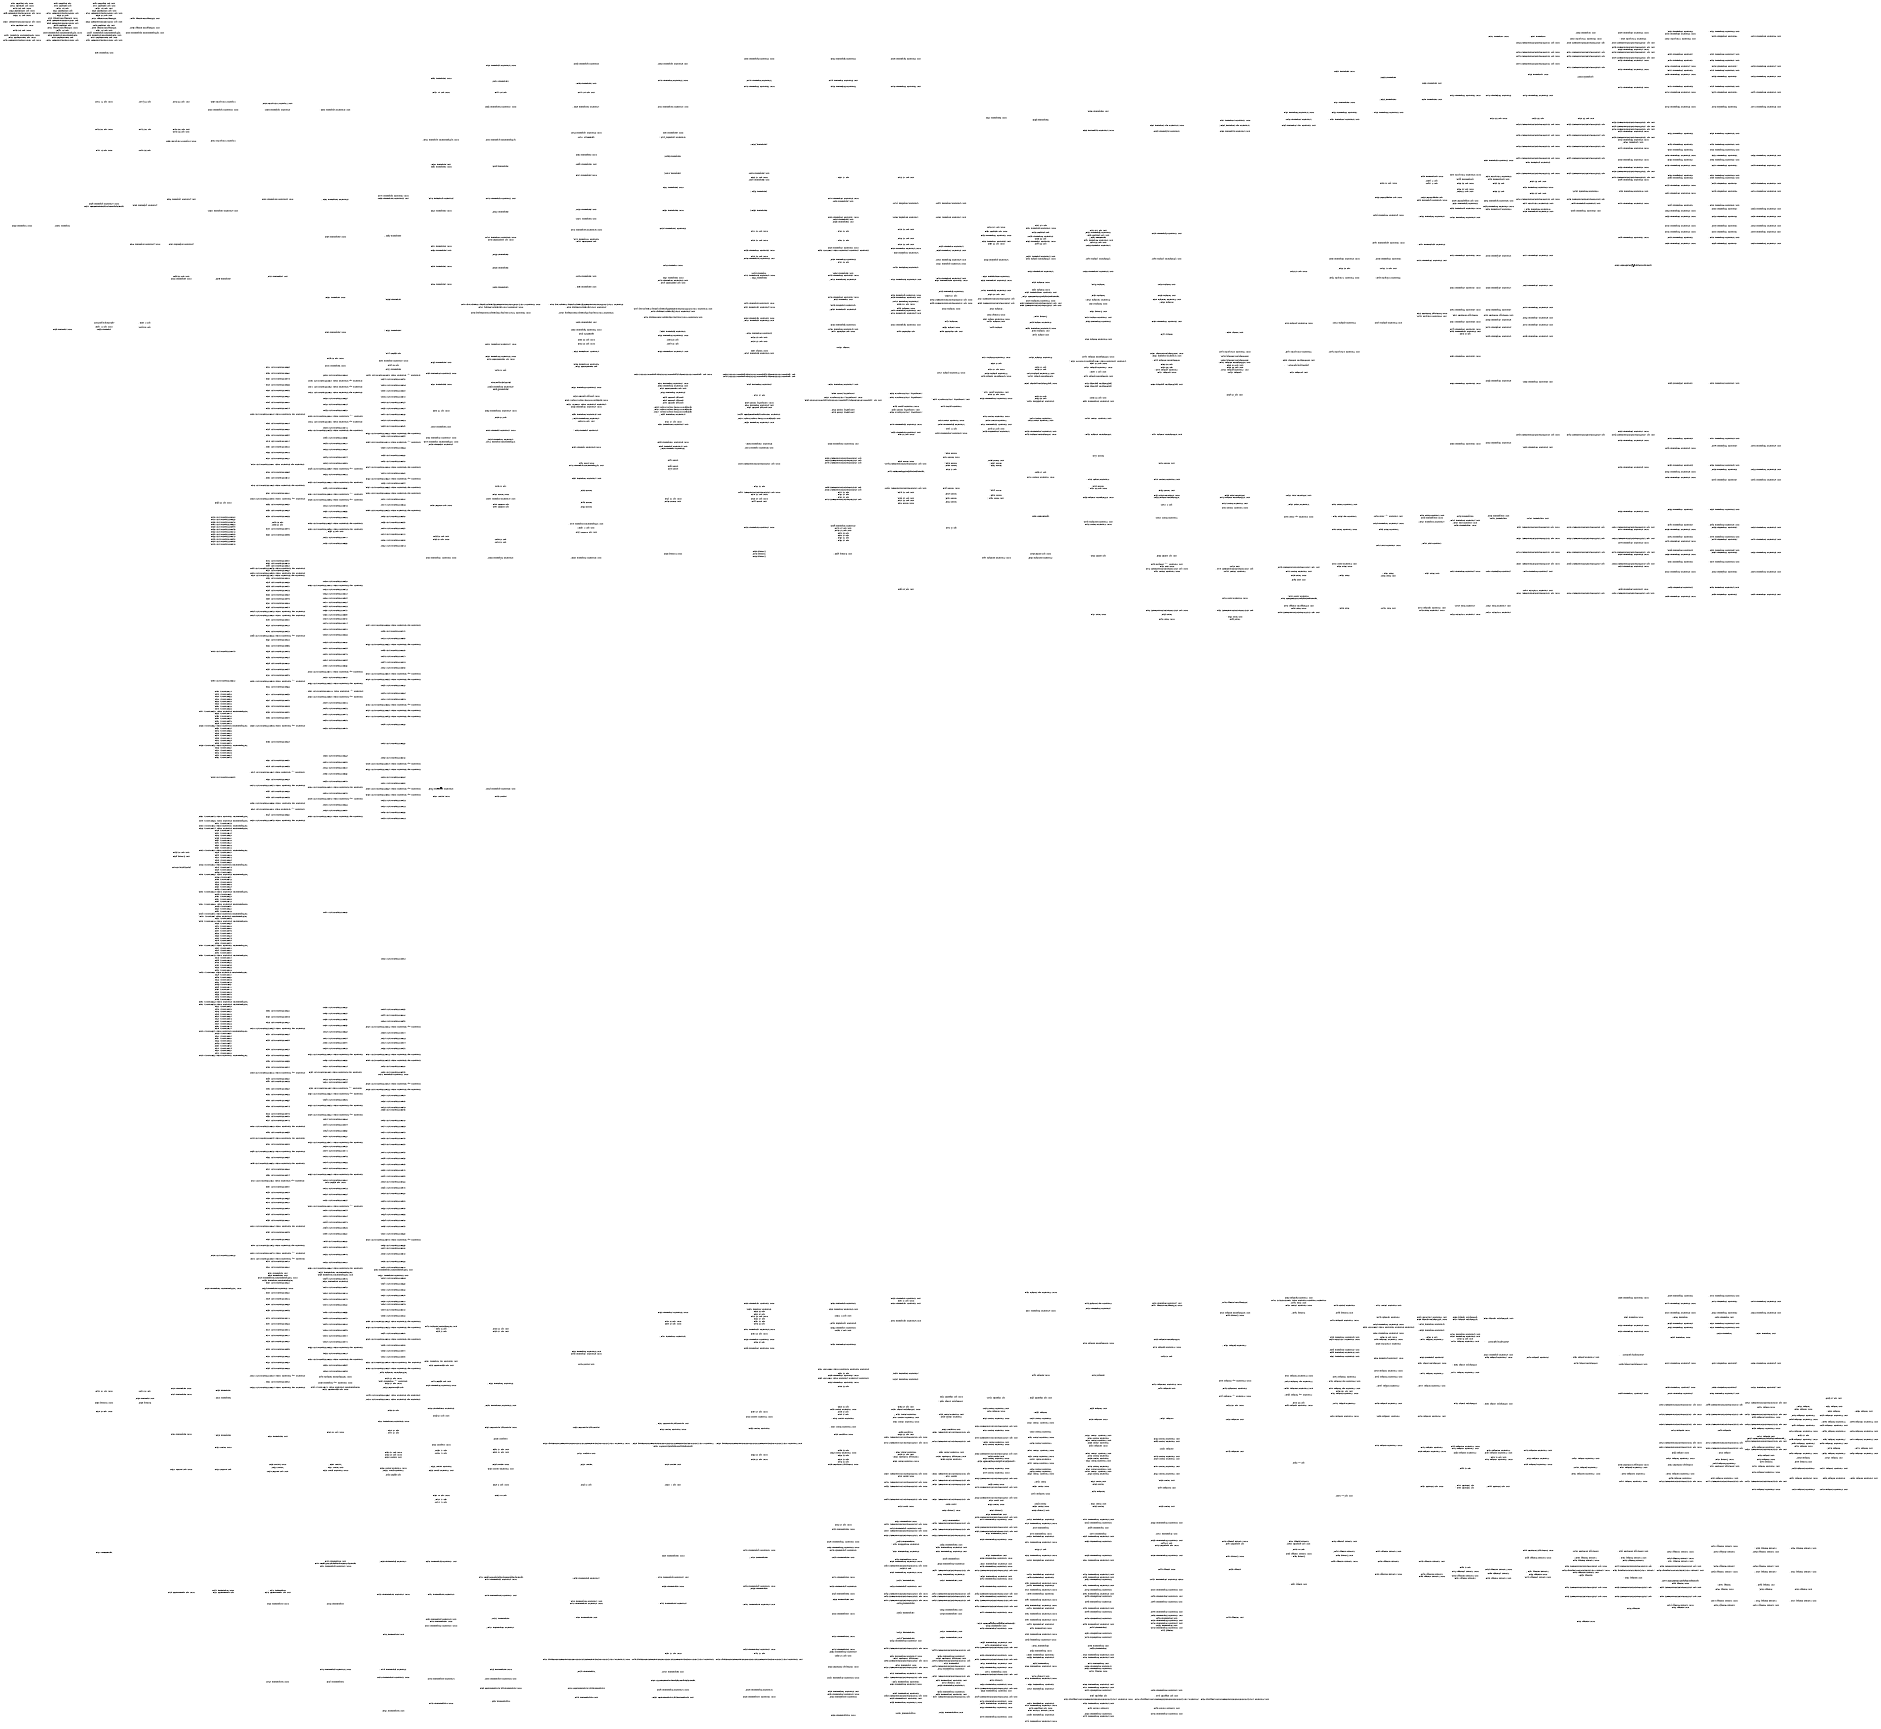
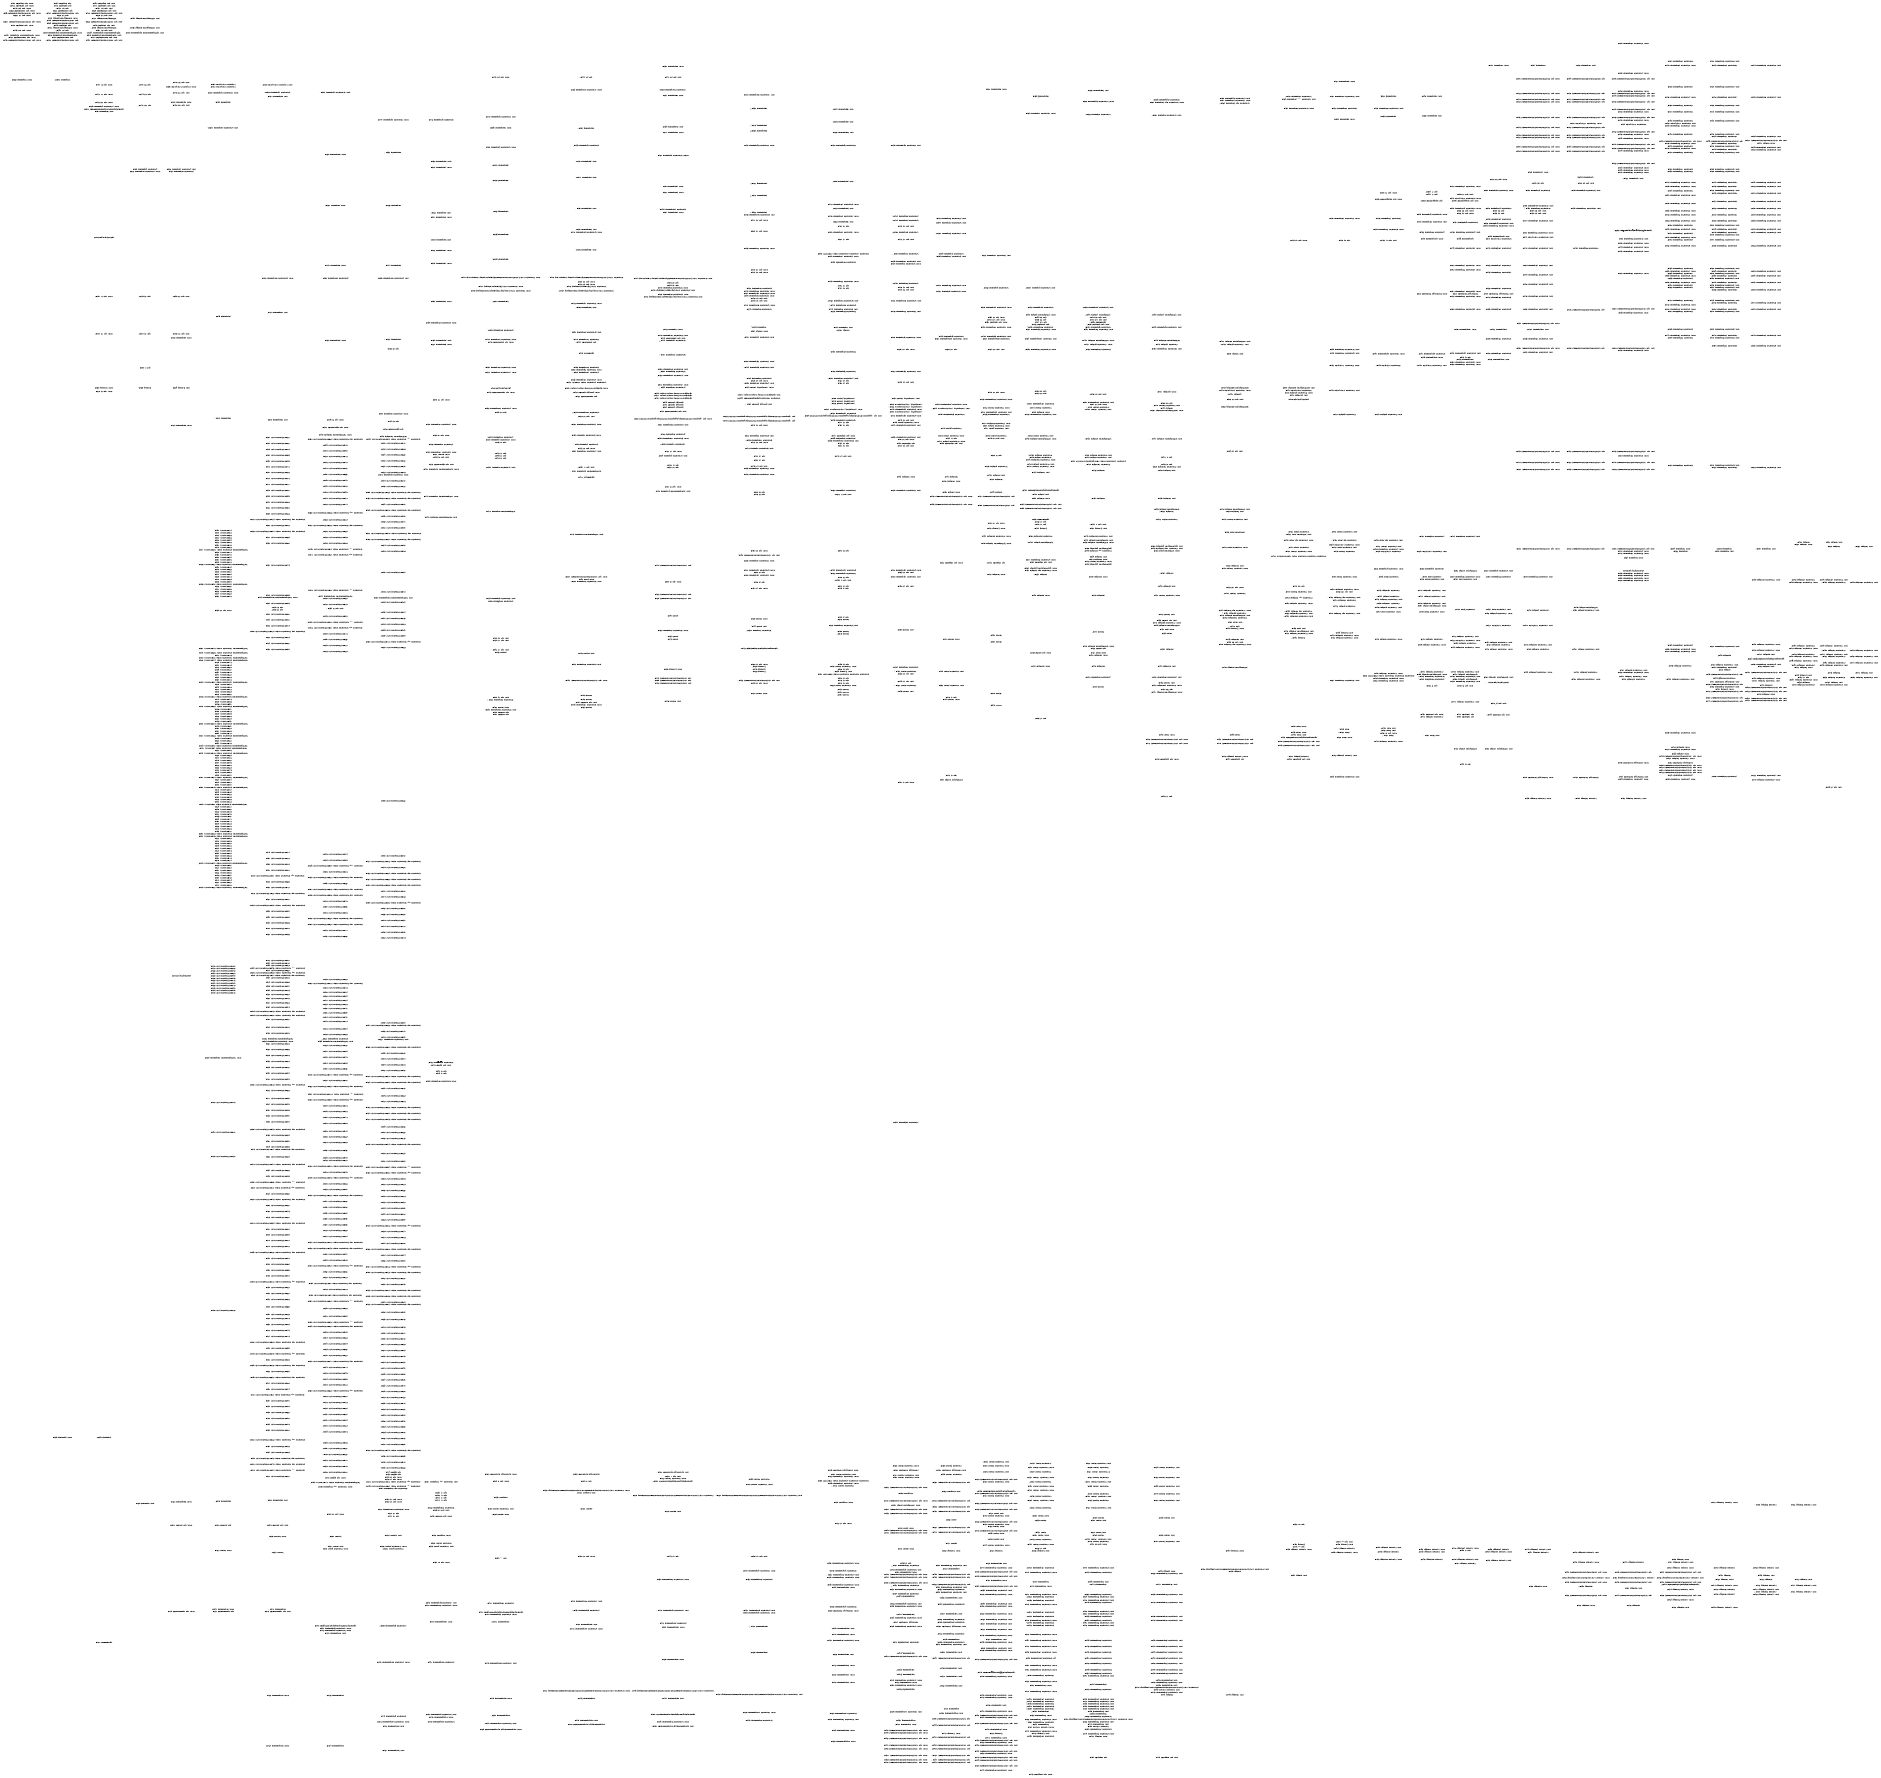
(686, 64) -> (686, 156)
none -> (1235, 512)
(1633, 1364) -> none
(1109, 1436) -> (1109, 1472)
(1181, 1580) -> (1181, 1658)
(1054, 1583) -> (1054, 1658)
(1035, 1640) -> (1035, 1605)
